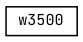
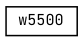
(42, 21) -> (42, 21)
